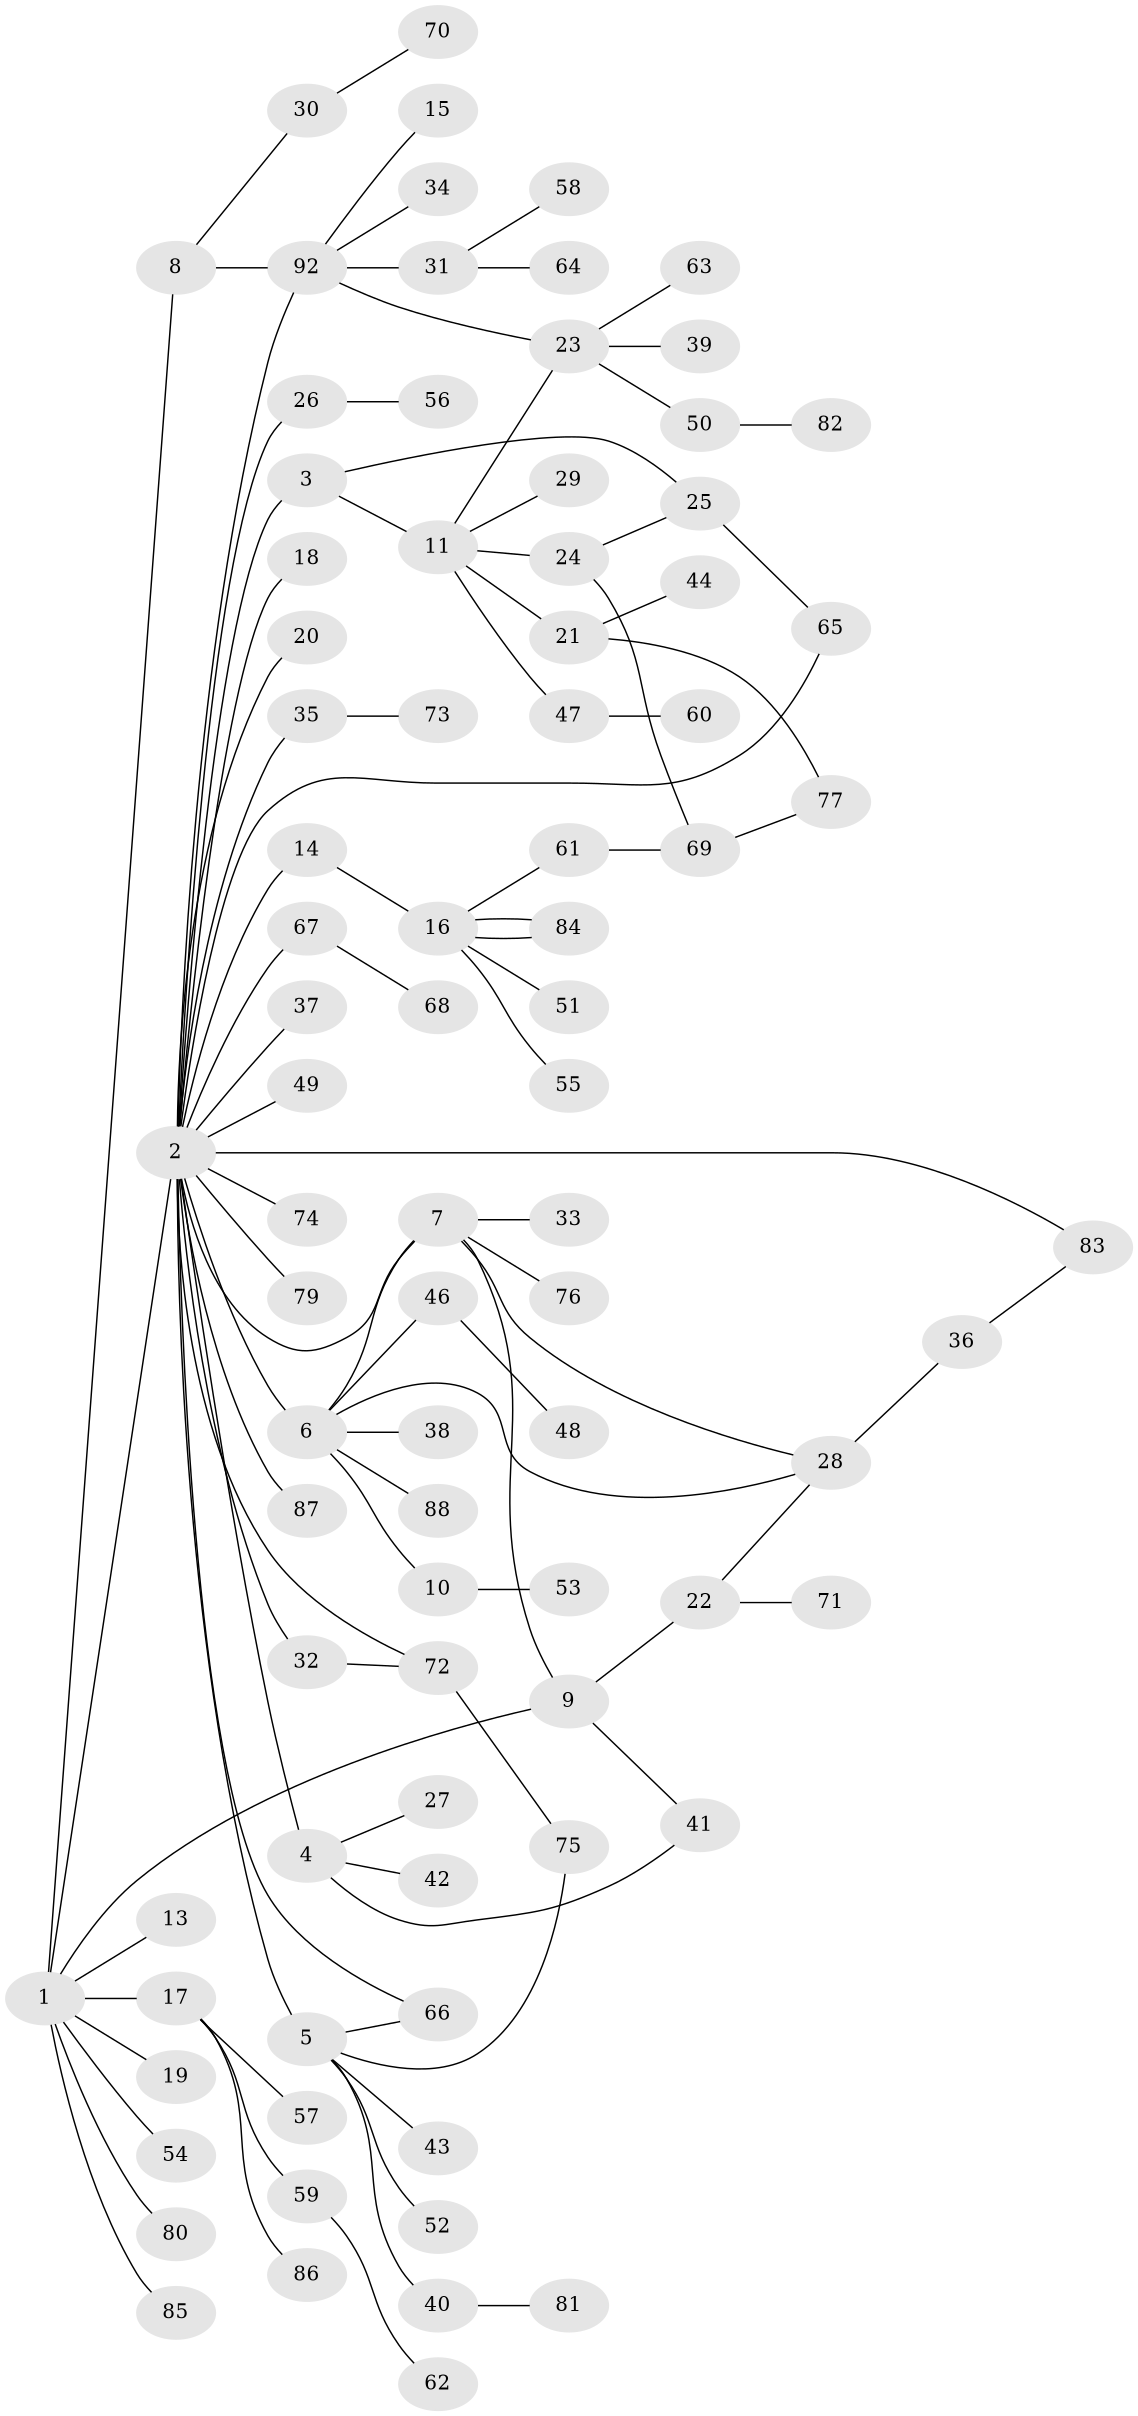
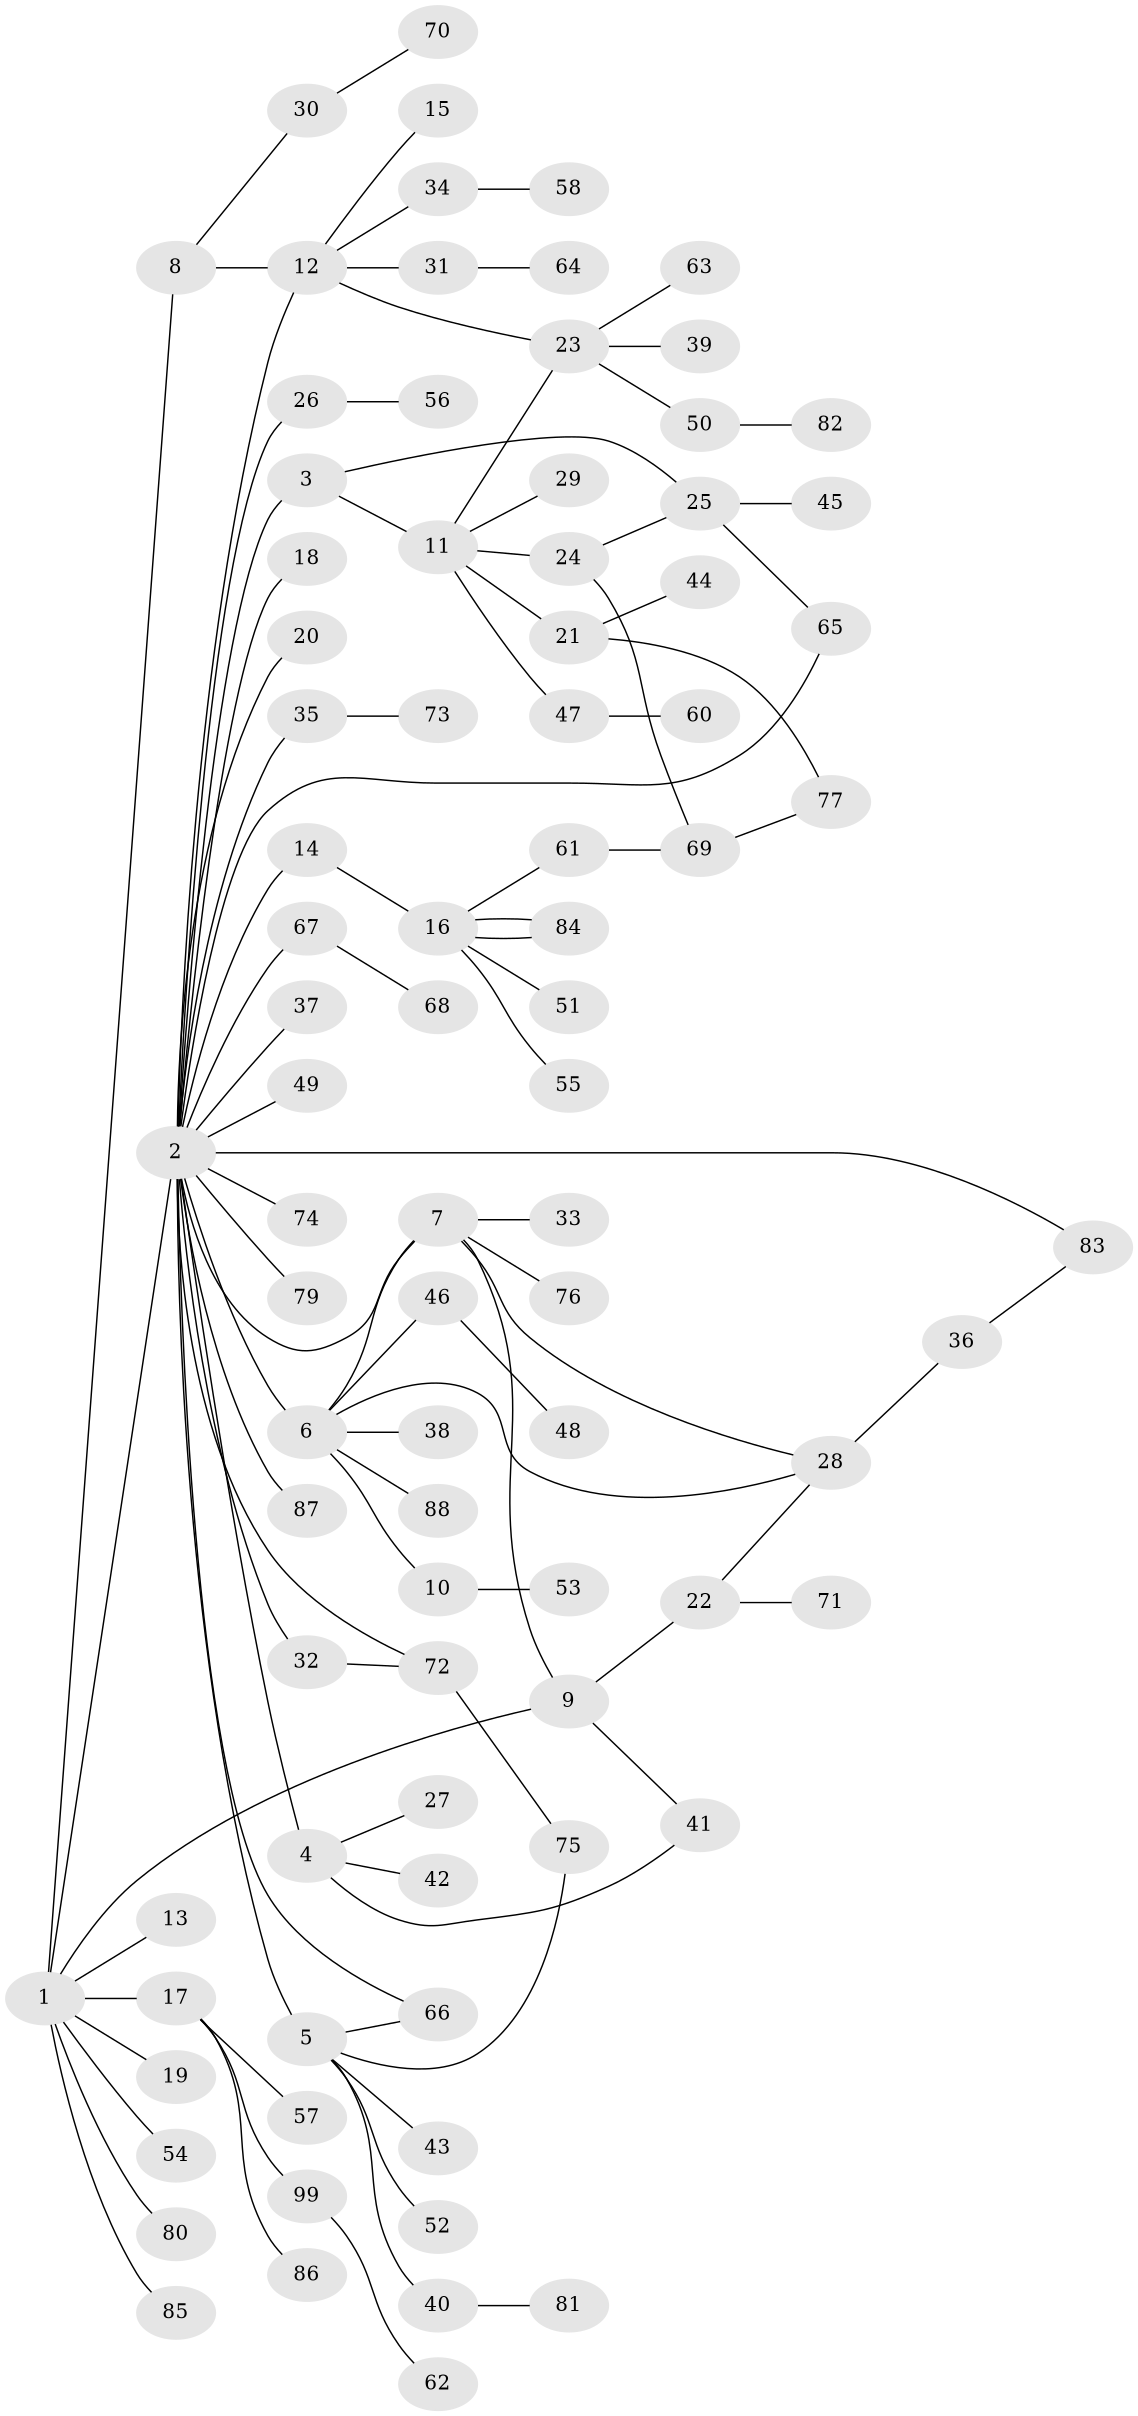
(504, 229) -> (504, 189)
(307, 268) -> (307, 268)
none -> (831, 504)
(307, 2196) -> (307, 2196)
